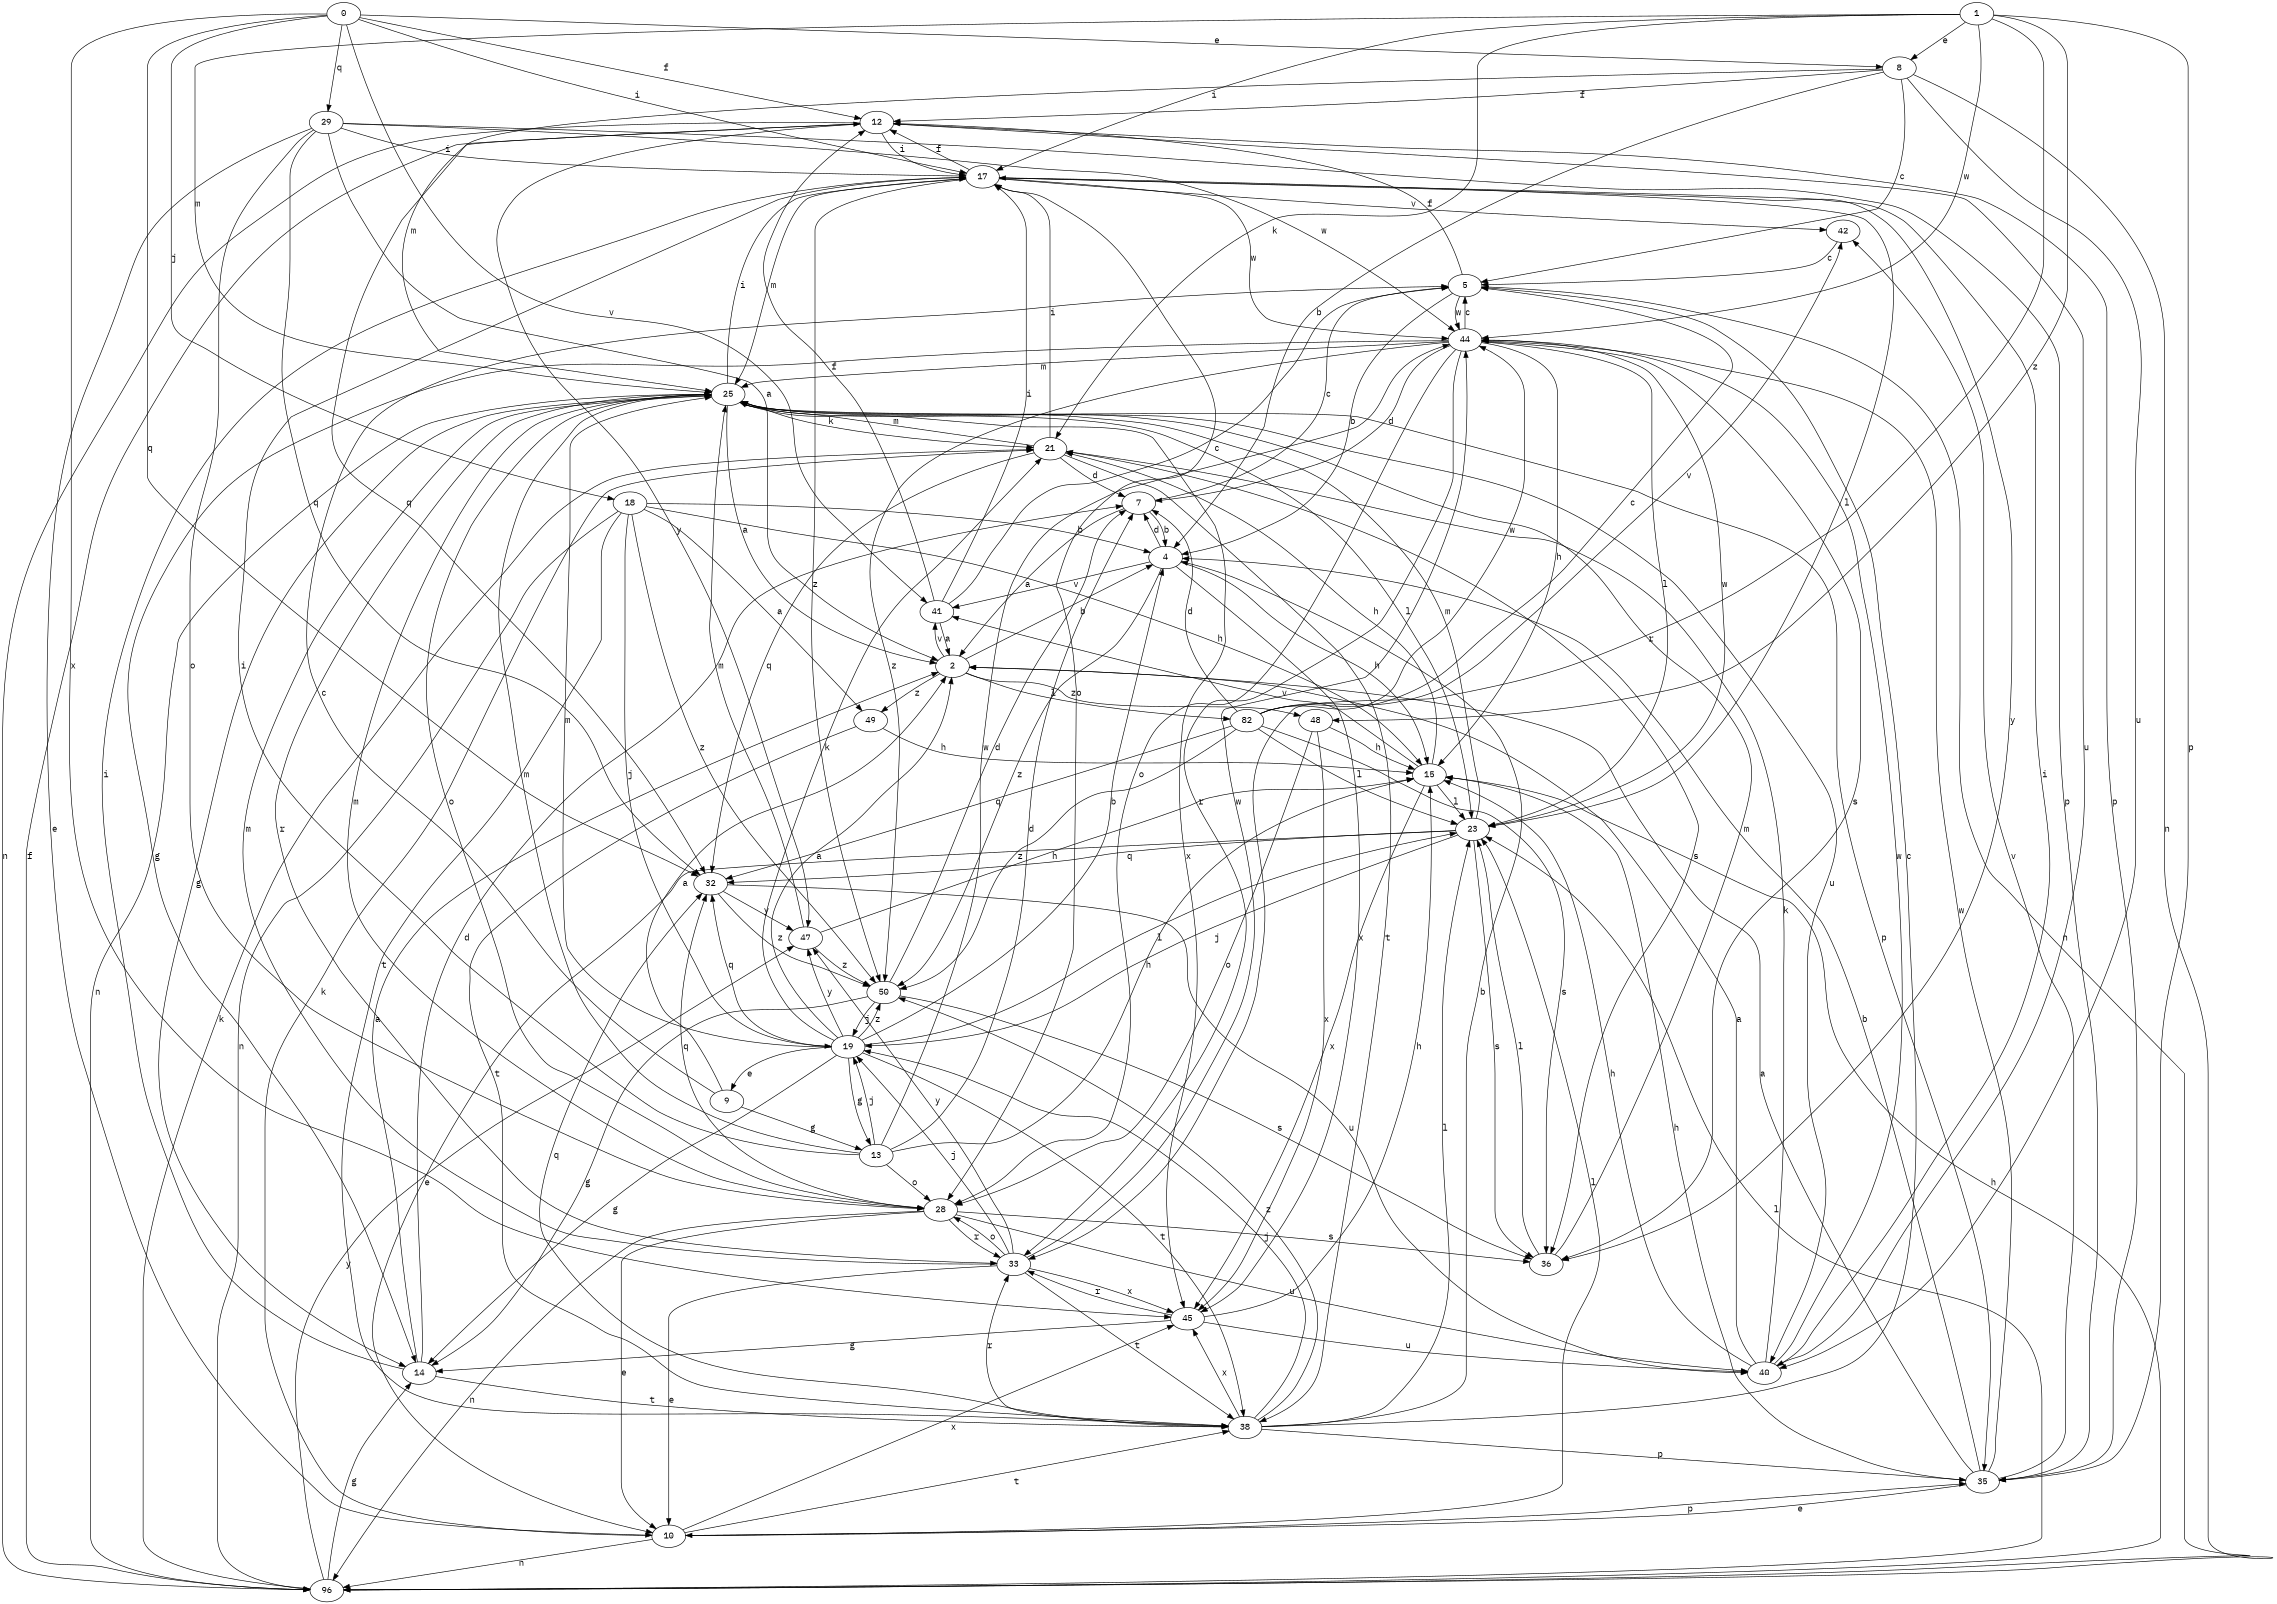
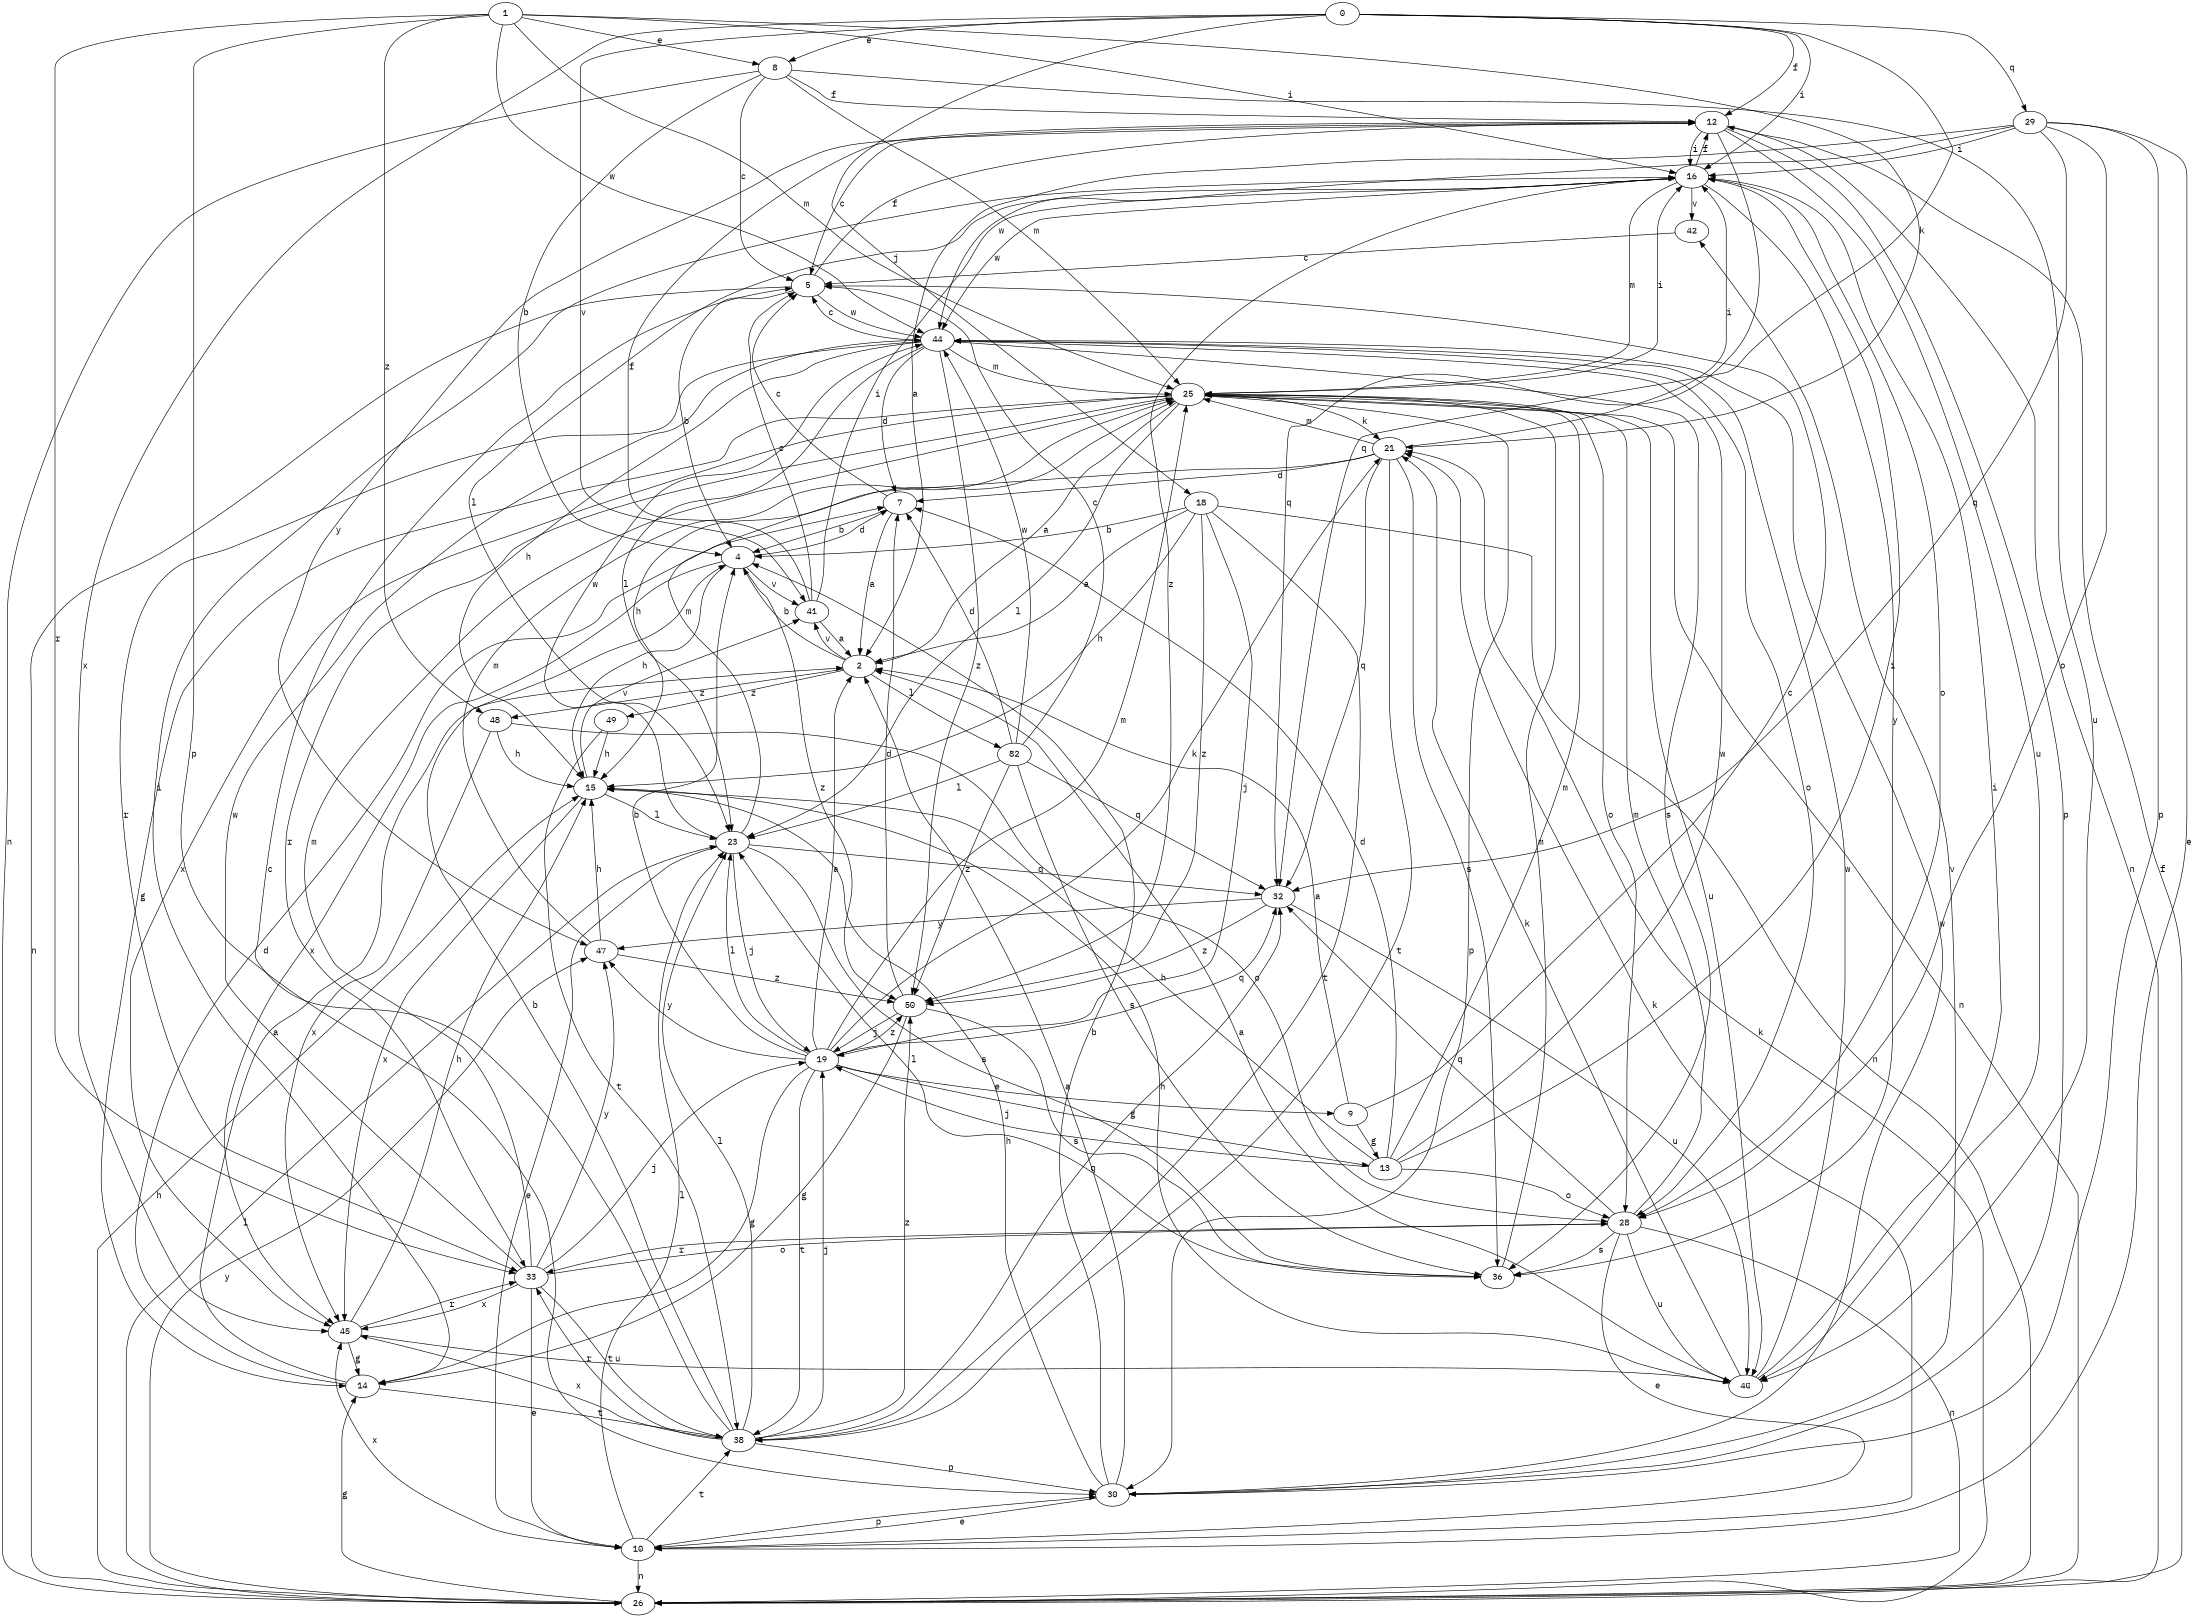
none -> (1218, 128)
(982, 177) -> (1692, 177)
(400, 399) -> none
(1599, 553) -> none
(1302, 564) -> (767, 520)
(751, 596) -> (1048, 613)
(1982, 1482) -> (1112, 1495)
(327, 1591) -> (638, 1604)
